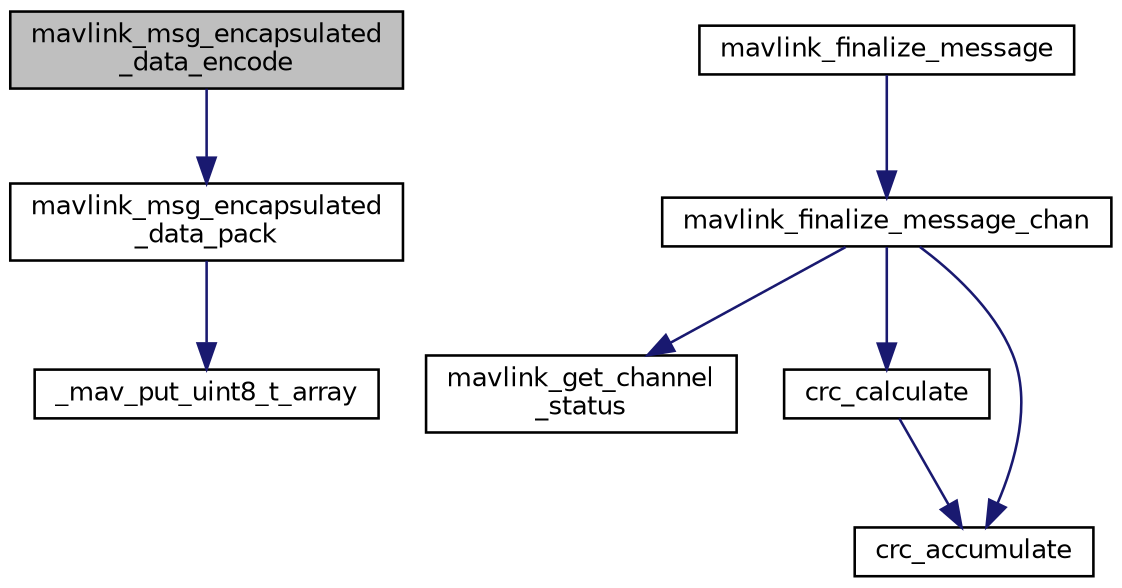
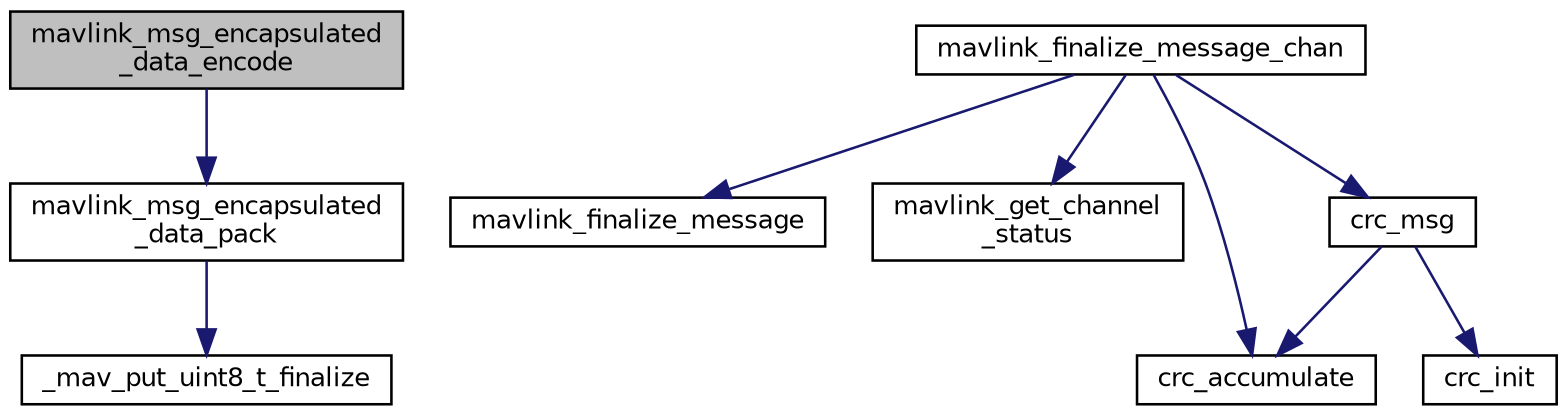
(887, 123) -> (902, 132)
none -> (1490, 380)
(207, 394) -> (207, 380)
(887, 394) -> (1403, 222)
